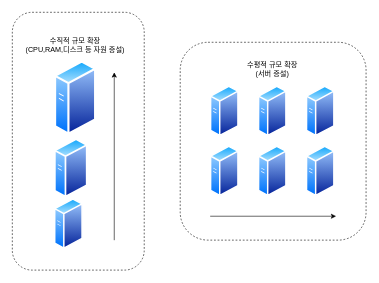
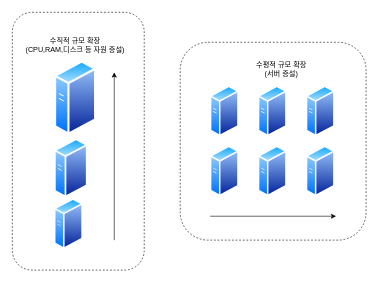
(273, 69) -> (282, 69)
